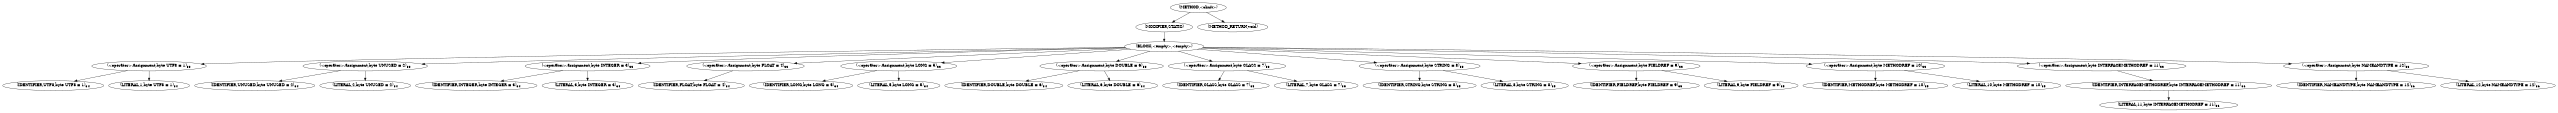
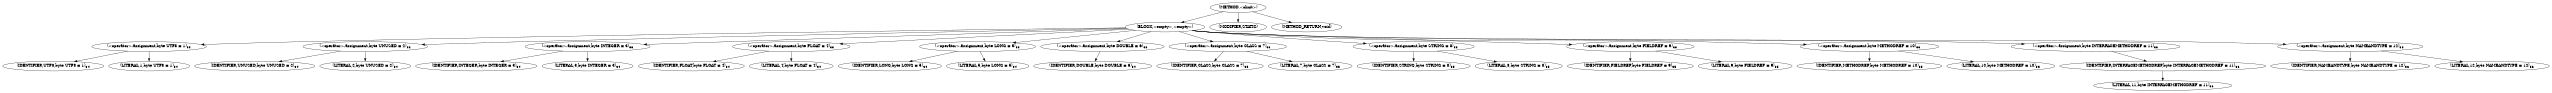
(1164, 36) -> (1204, 17)
none -> (791, 66)
(1113, 86) -> none
